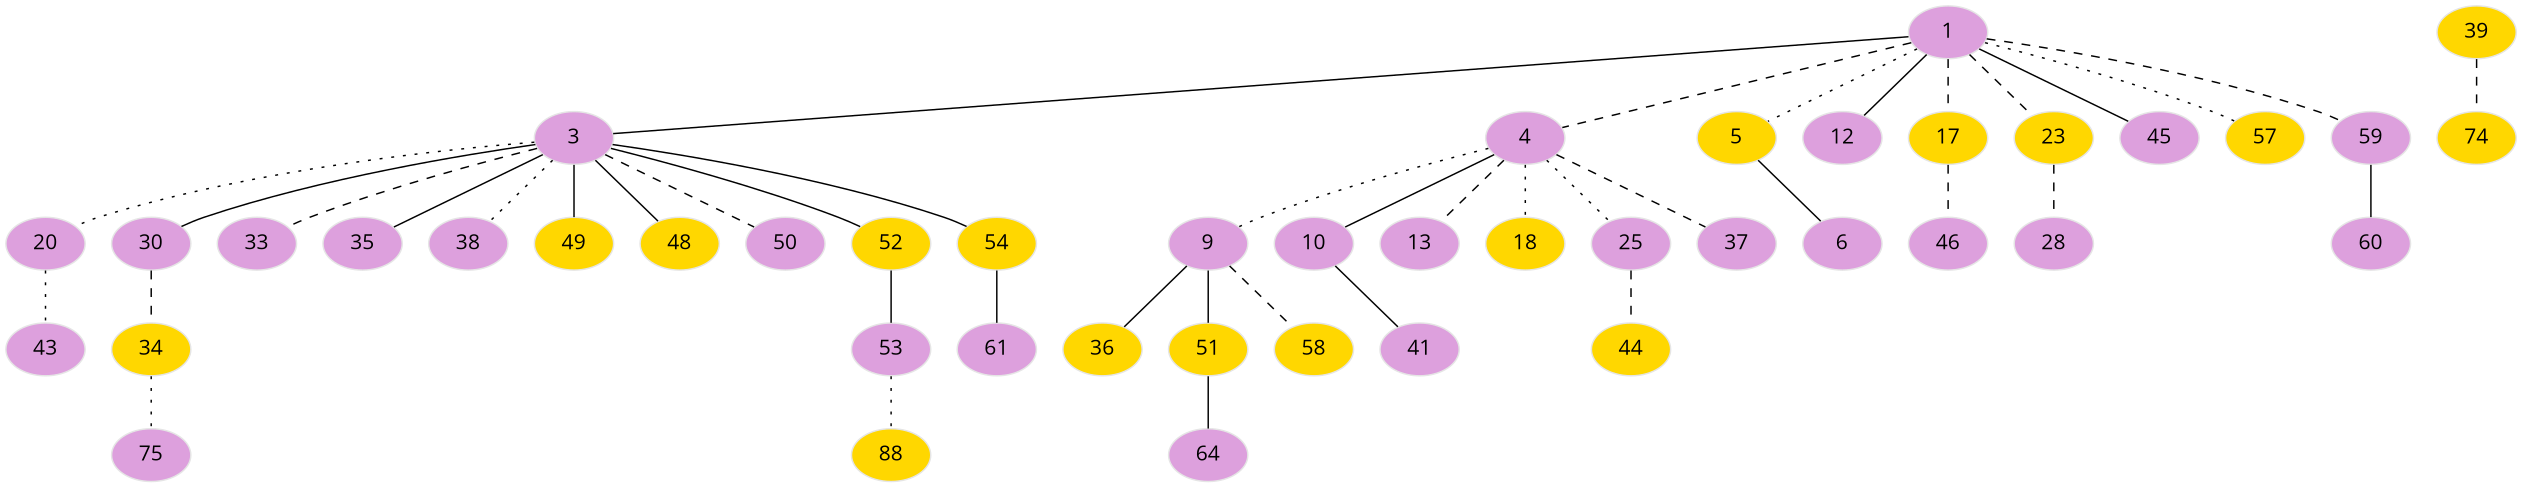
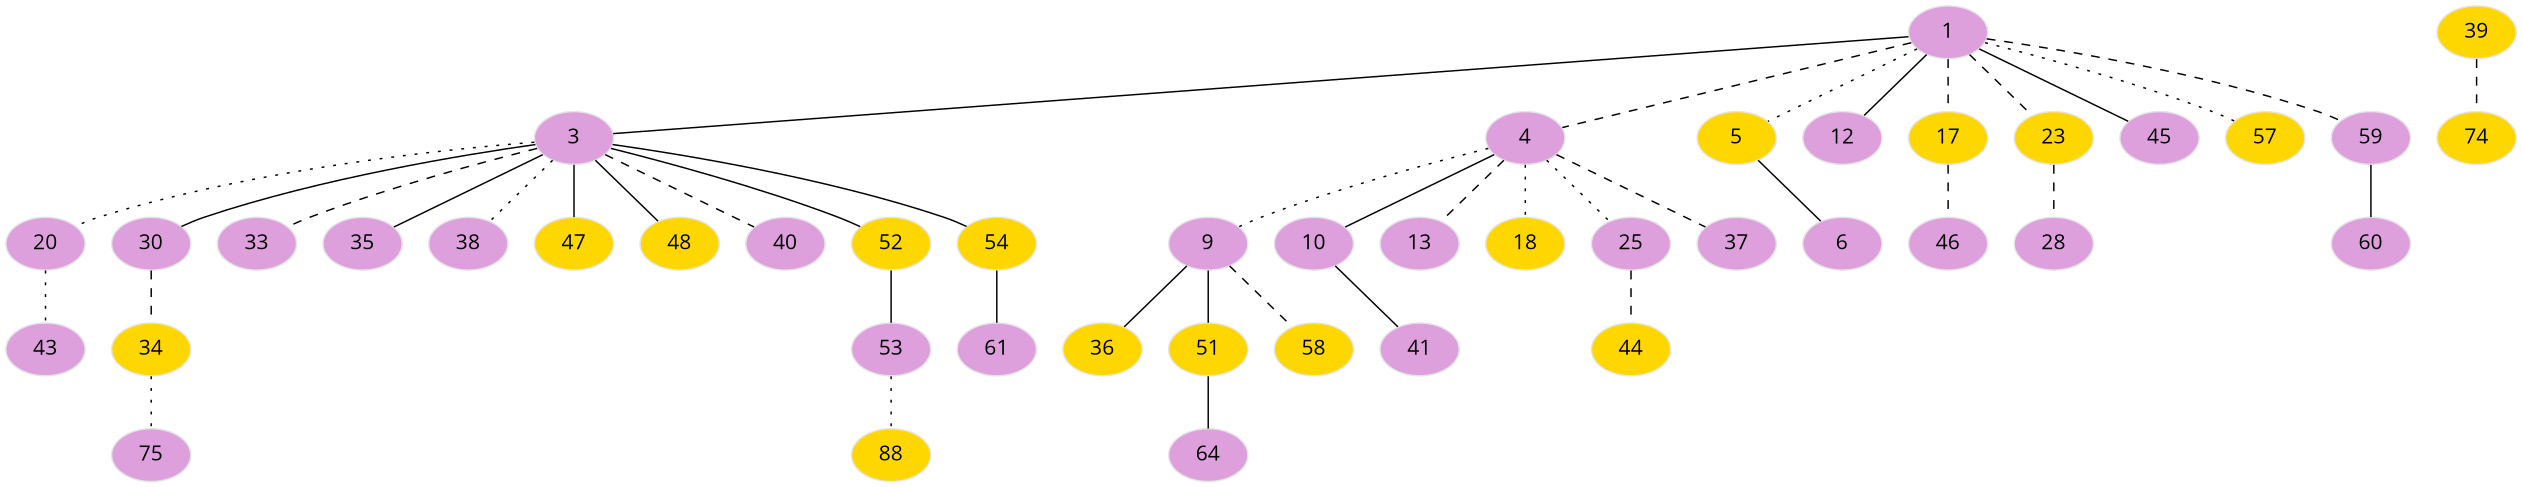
(574, 244) -> (574, 244)
(785, 244) -> (785, 244)
